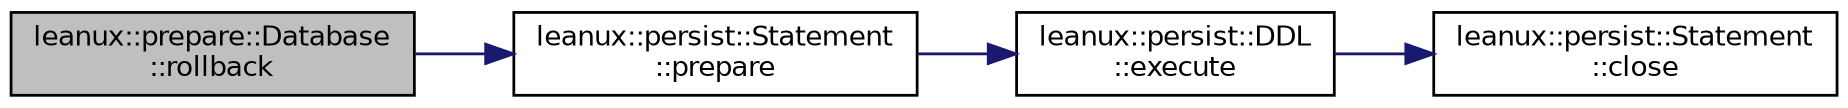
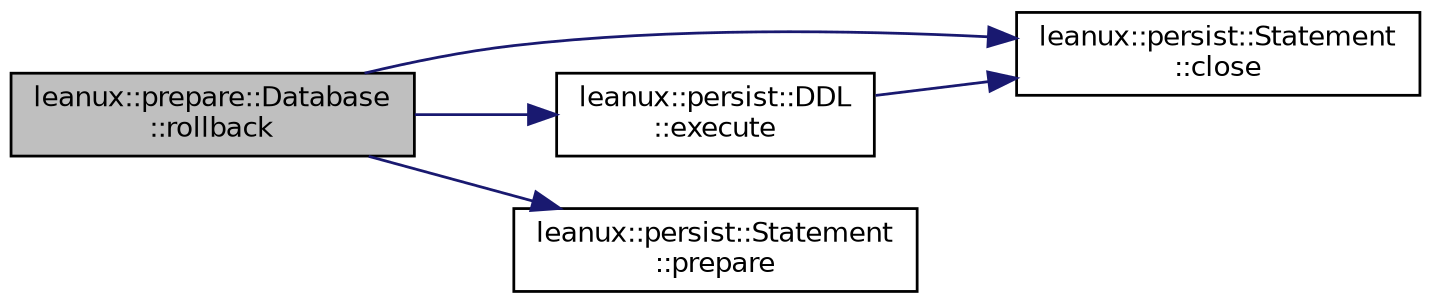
none -> (675, 34)
(953, 54) -> (472, 115)
